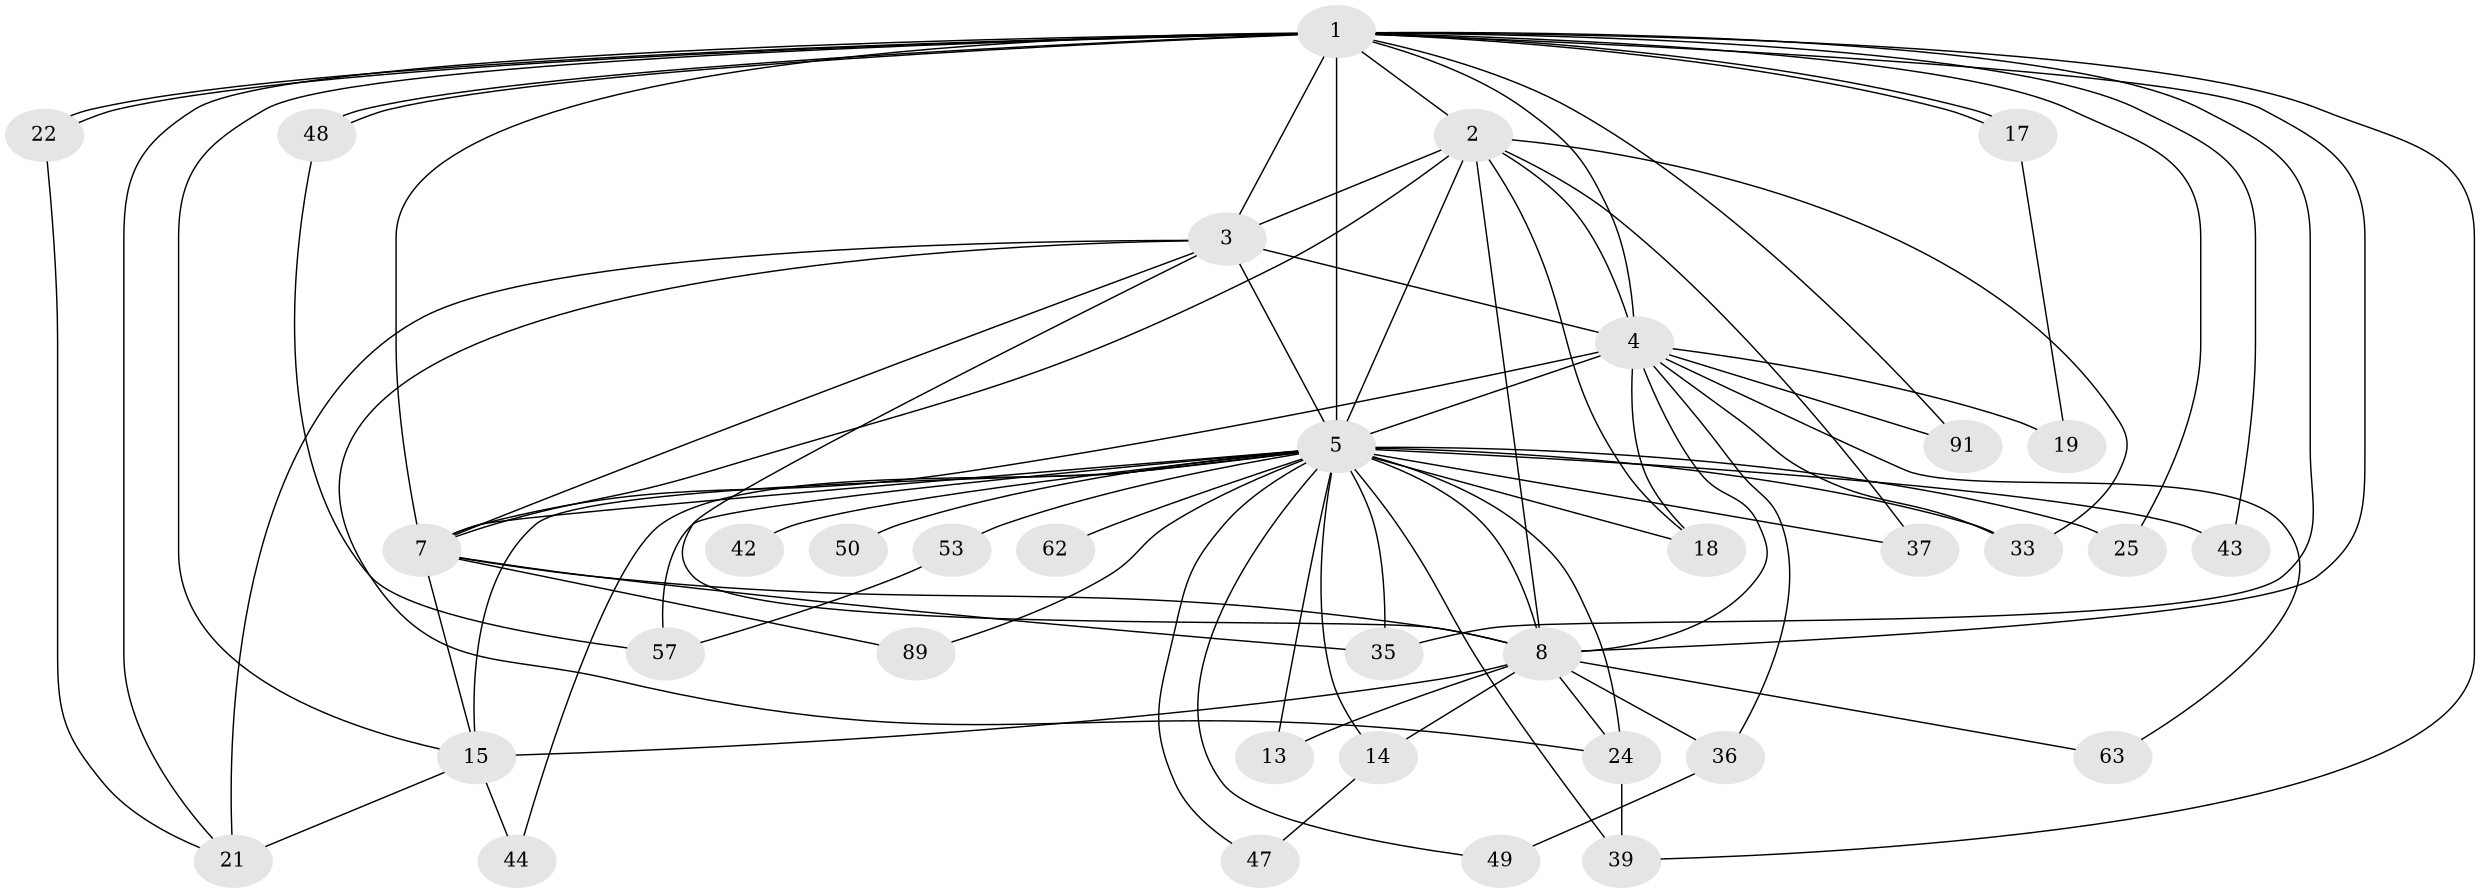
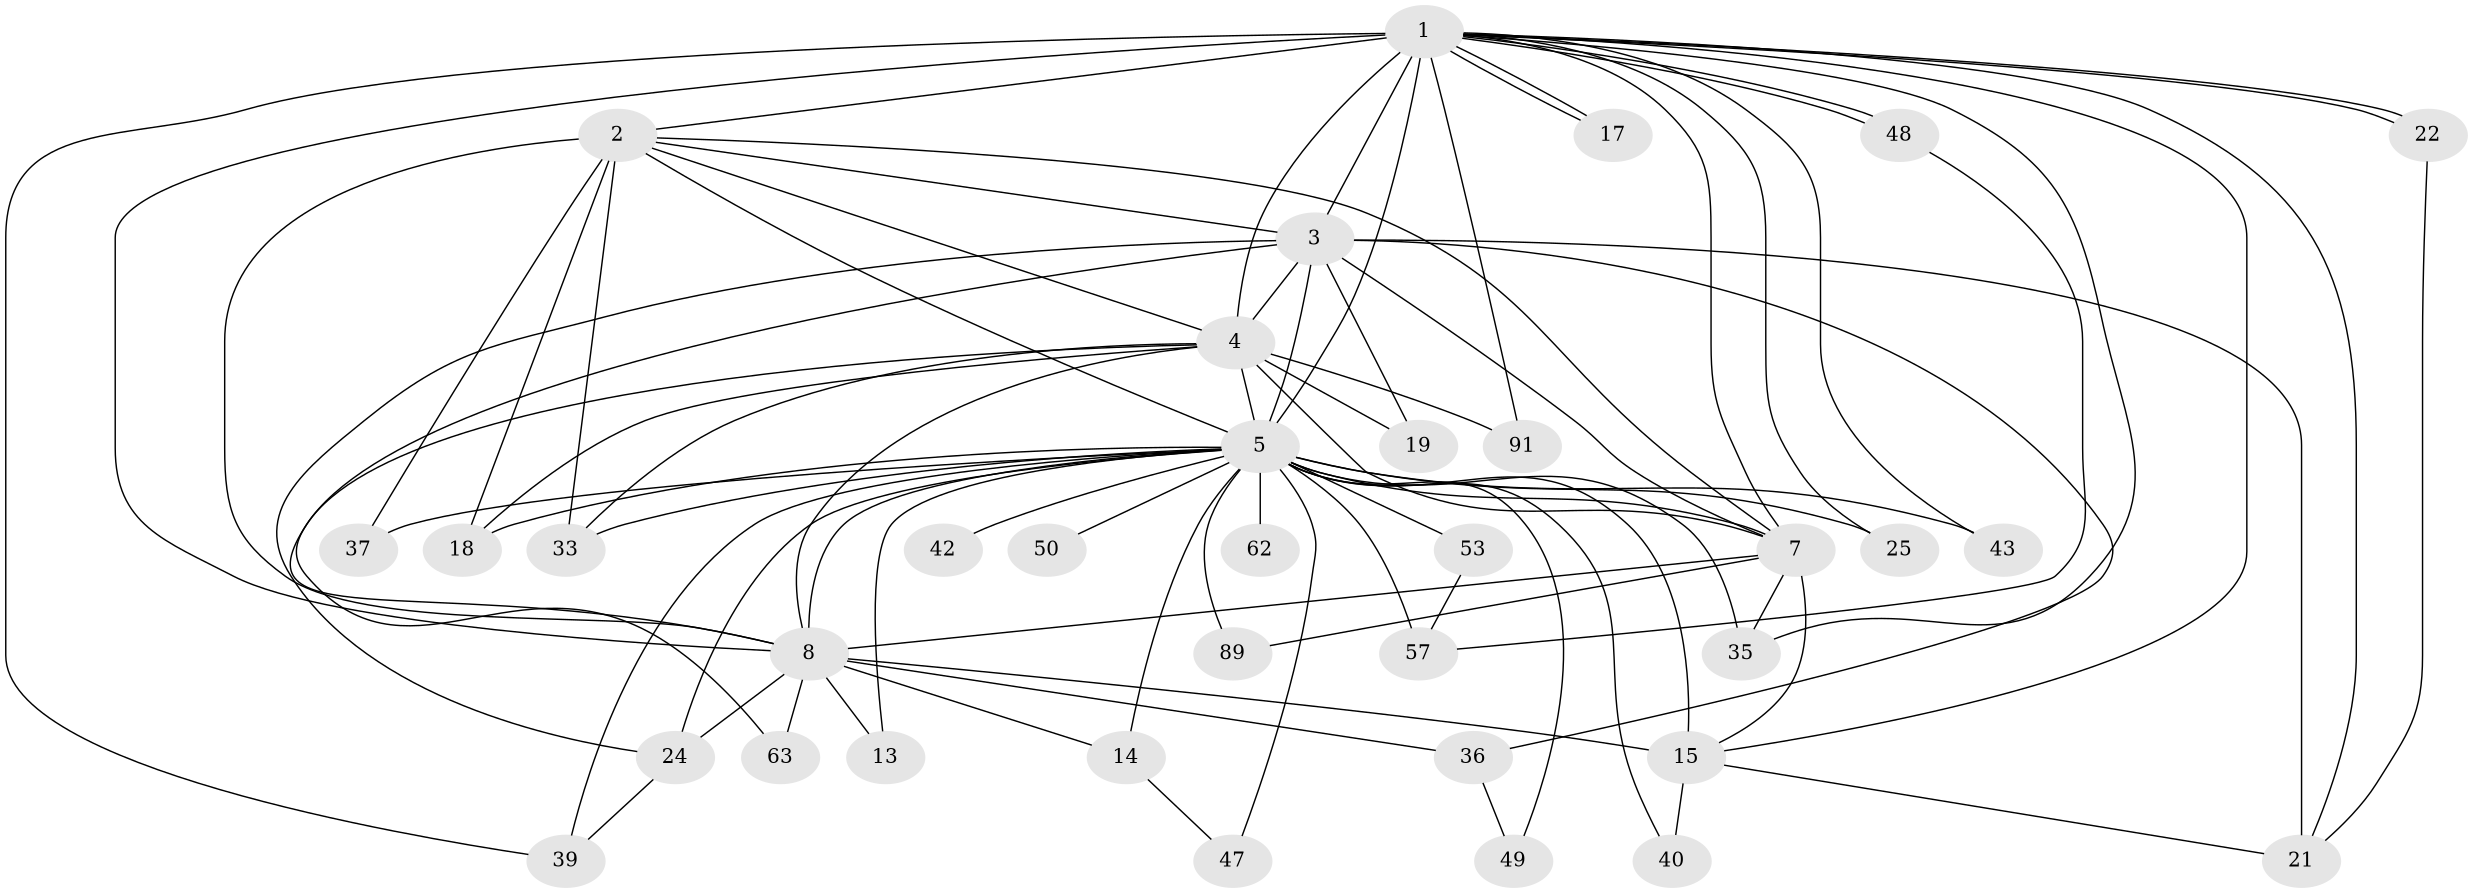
(2042, 291) -> (1367, 343)
(1786, 542) -> (2052, 468)
(517, 861) -> (1672, 861)
